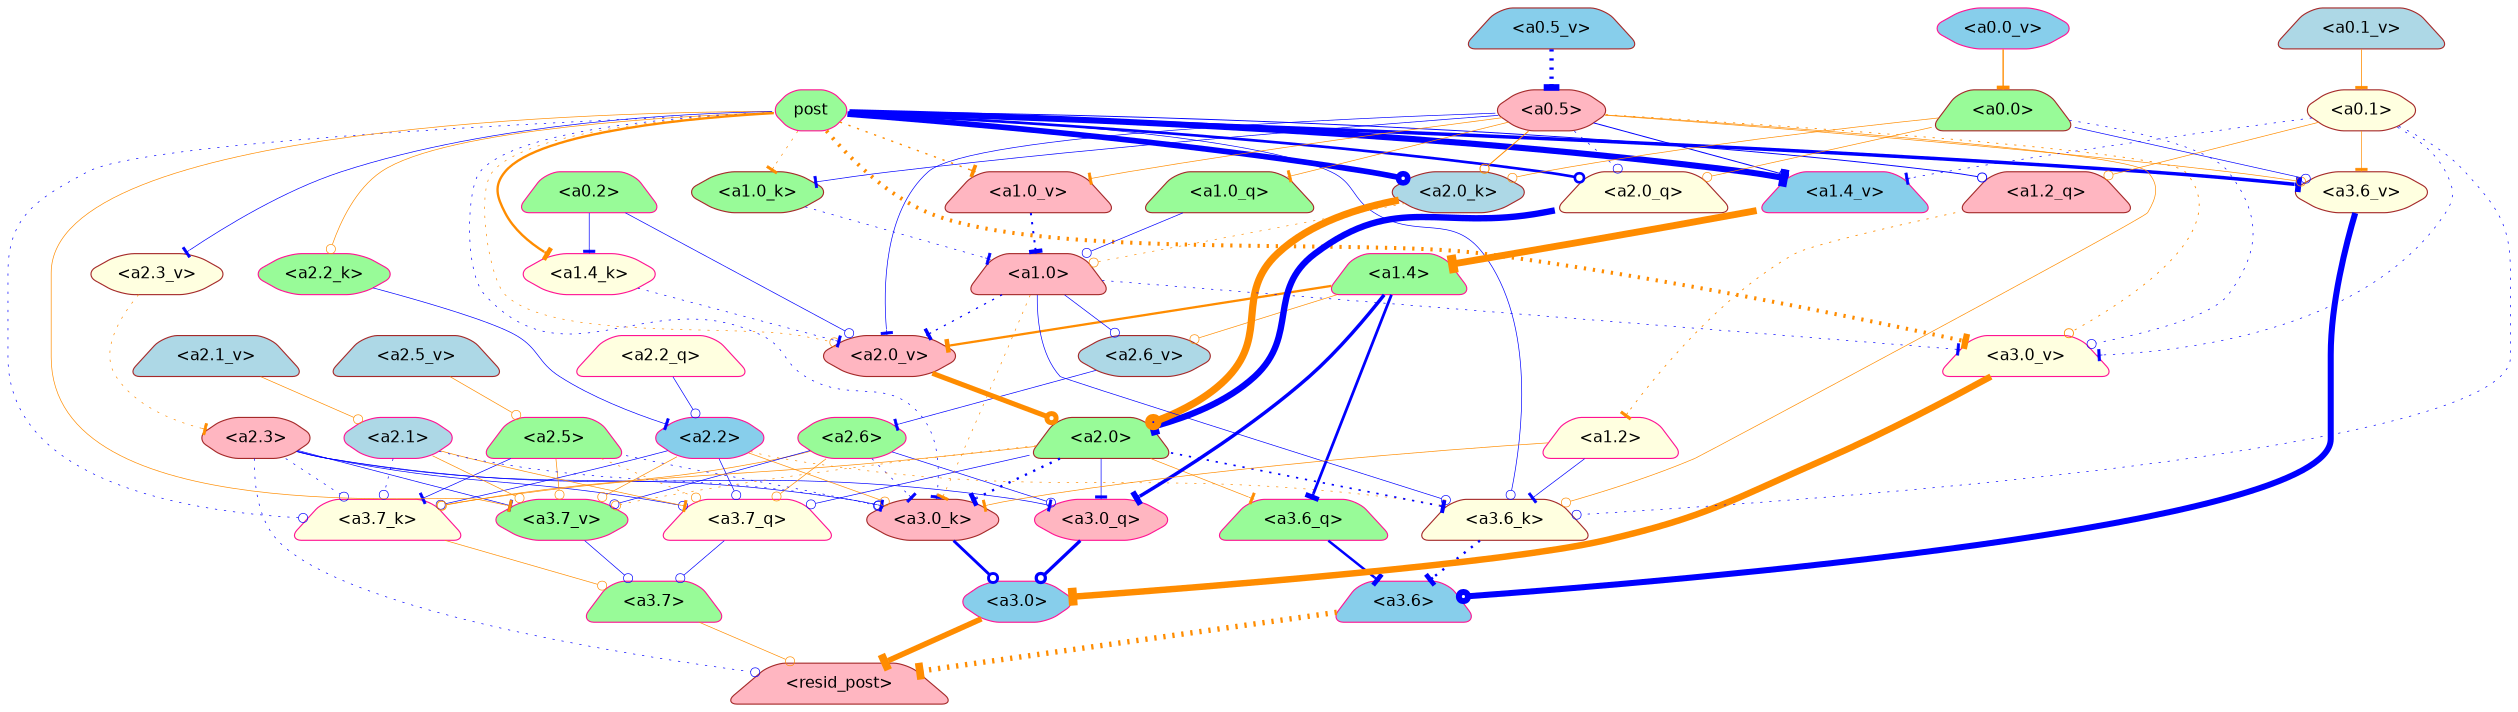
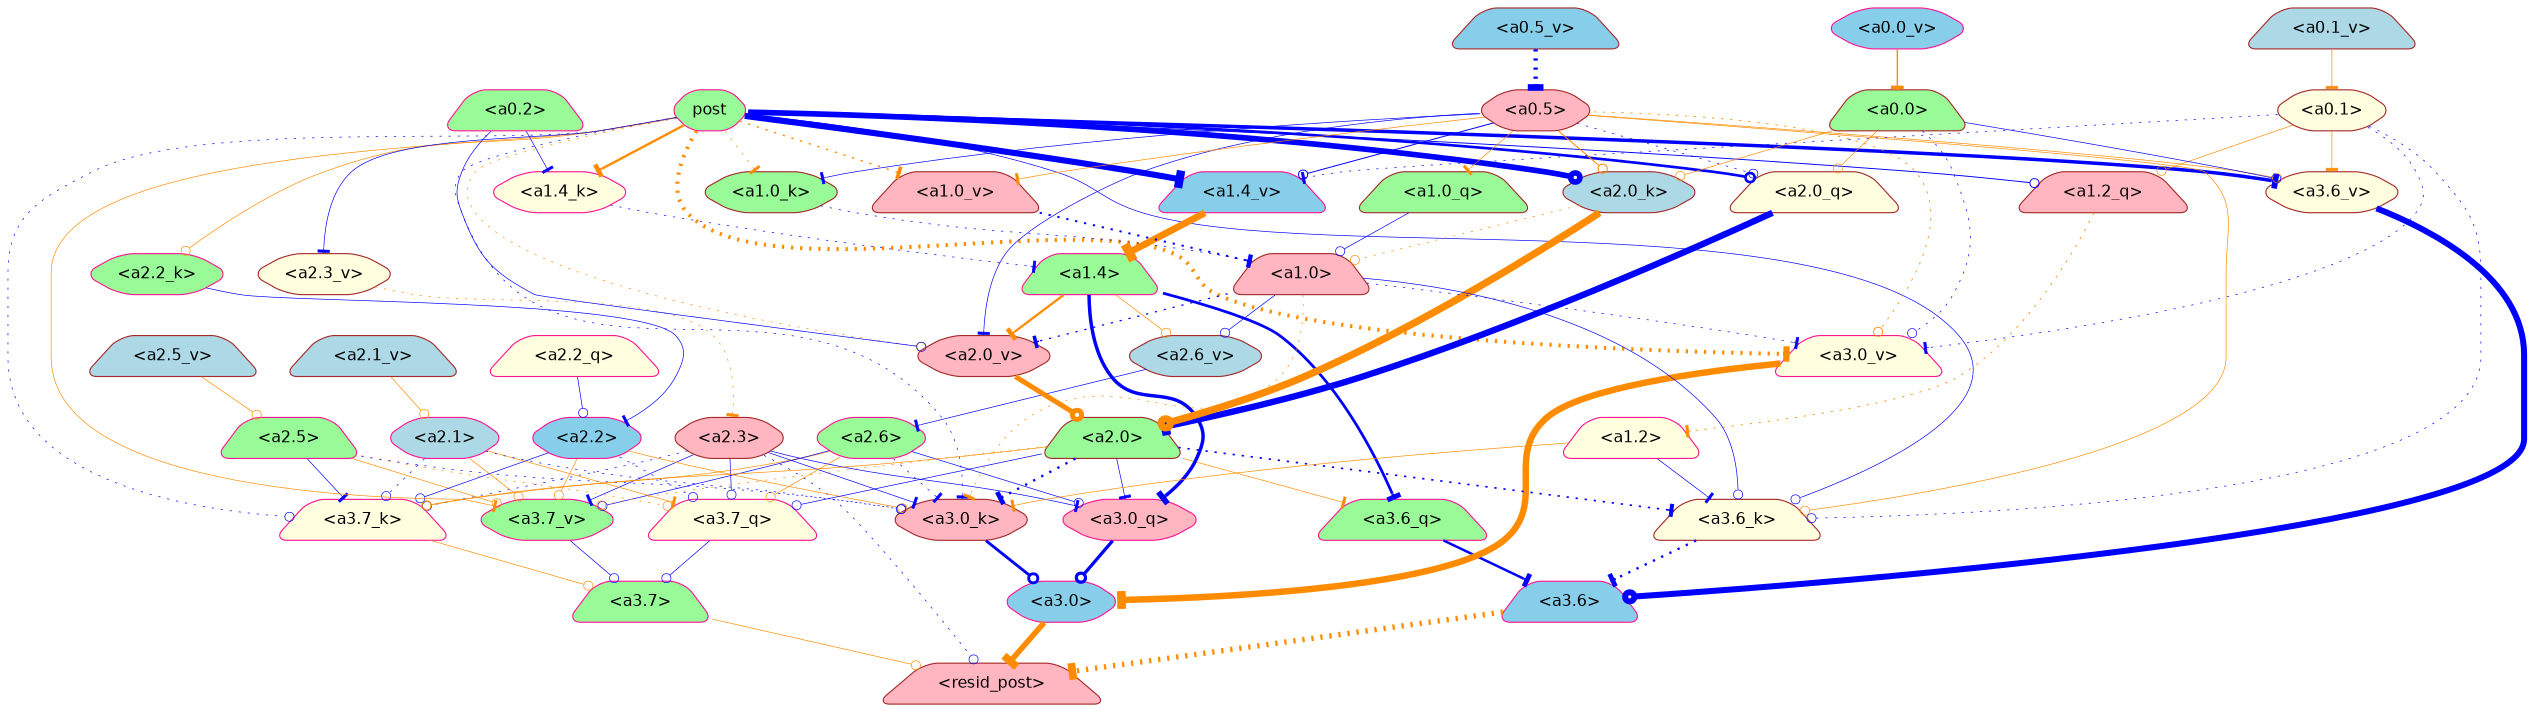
(737, 314) -> (820, 239)
(727, 475) -> (642, 469)
(1077, 482) -> none
